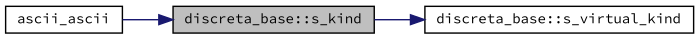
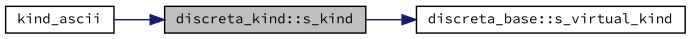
(64, 20) -> (60, 20)
(274, 20) -> (265, 20)
